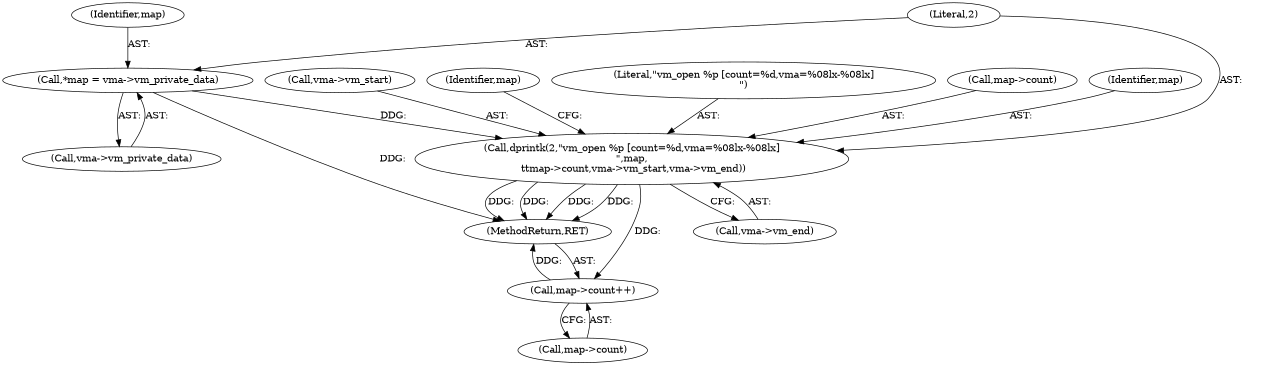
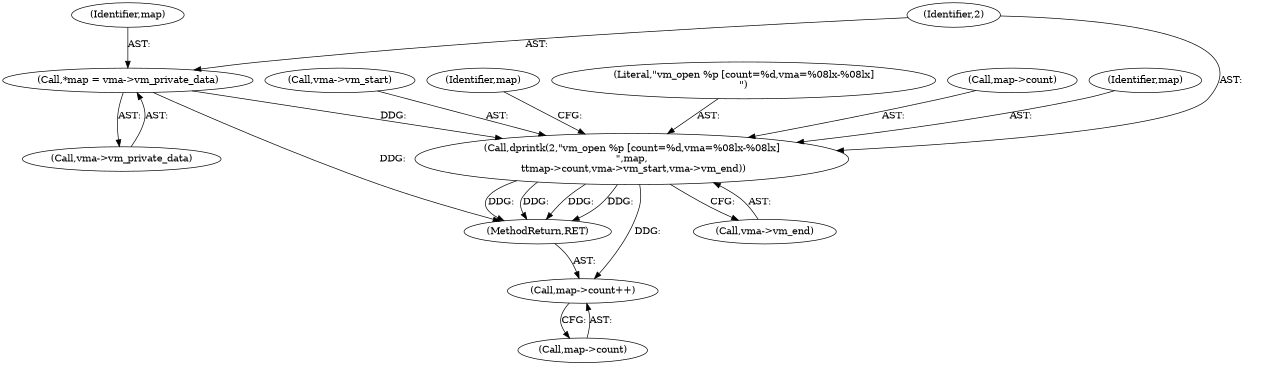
(954, 15) -> (954, 15)
(537, 268) -> none
